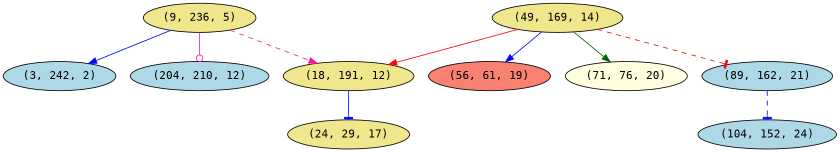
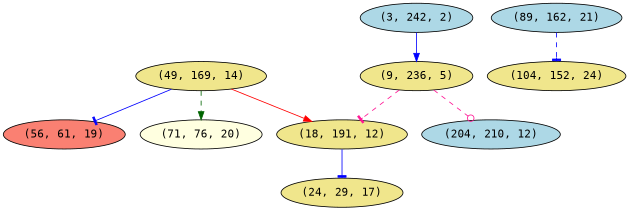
(200, 44) -> (451, 103)
(527, 44) -> (134, 105)
(589, 44) -> (201, 101)
(133, 45) -> (417, 43)
(270, 45) -> (381, 104)
(660, 46) -> none
(767, 134) -> (557, 76)
